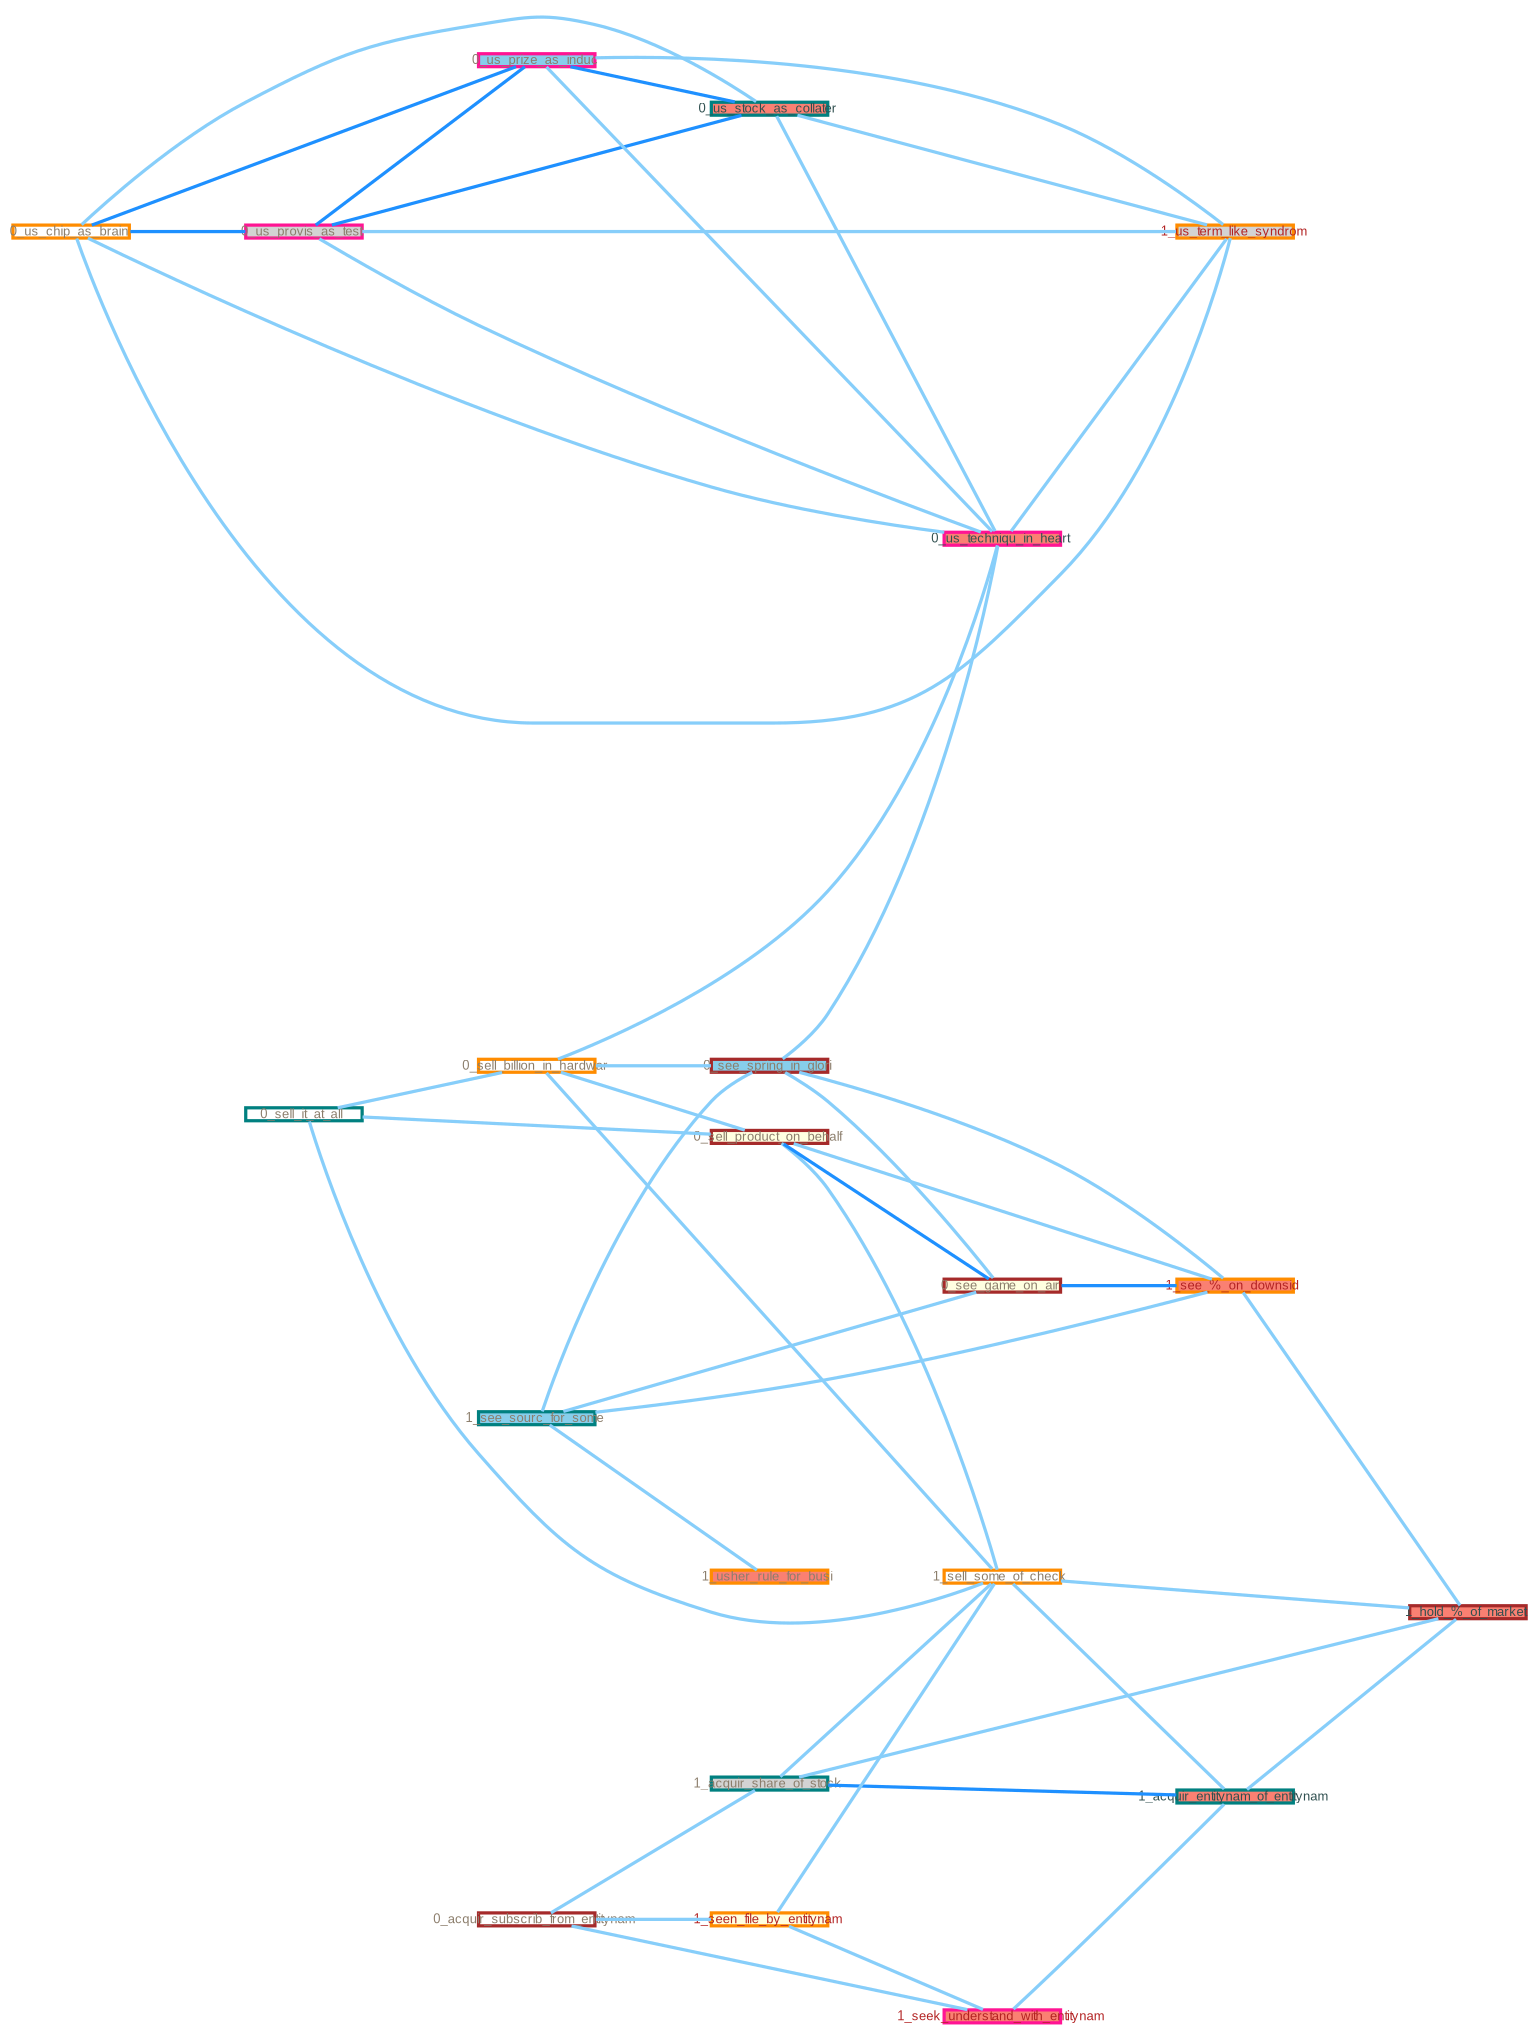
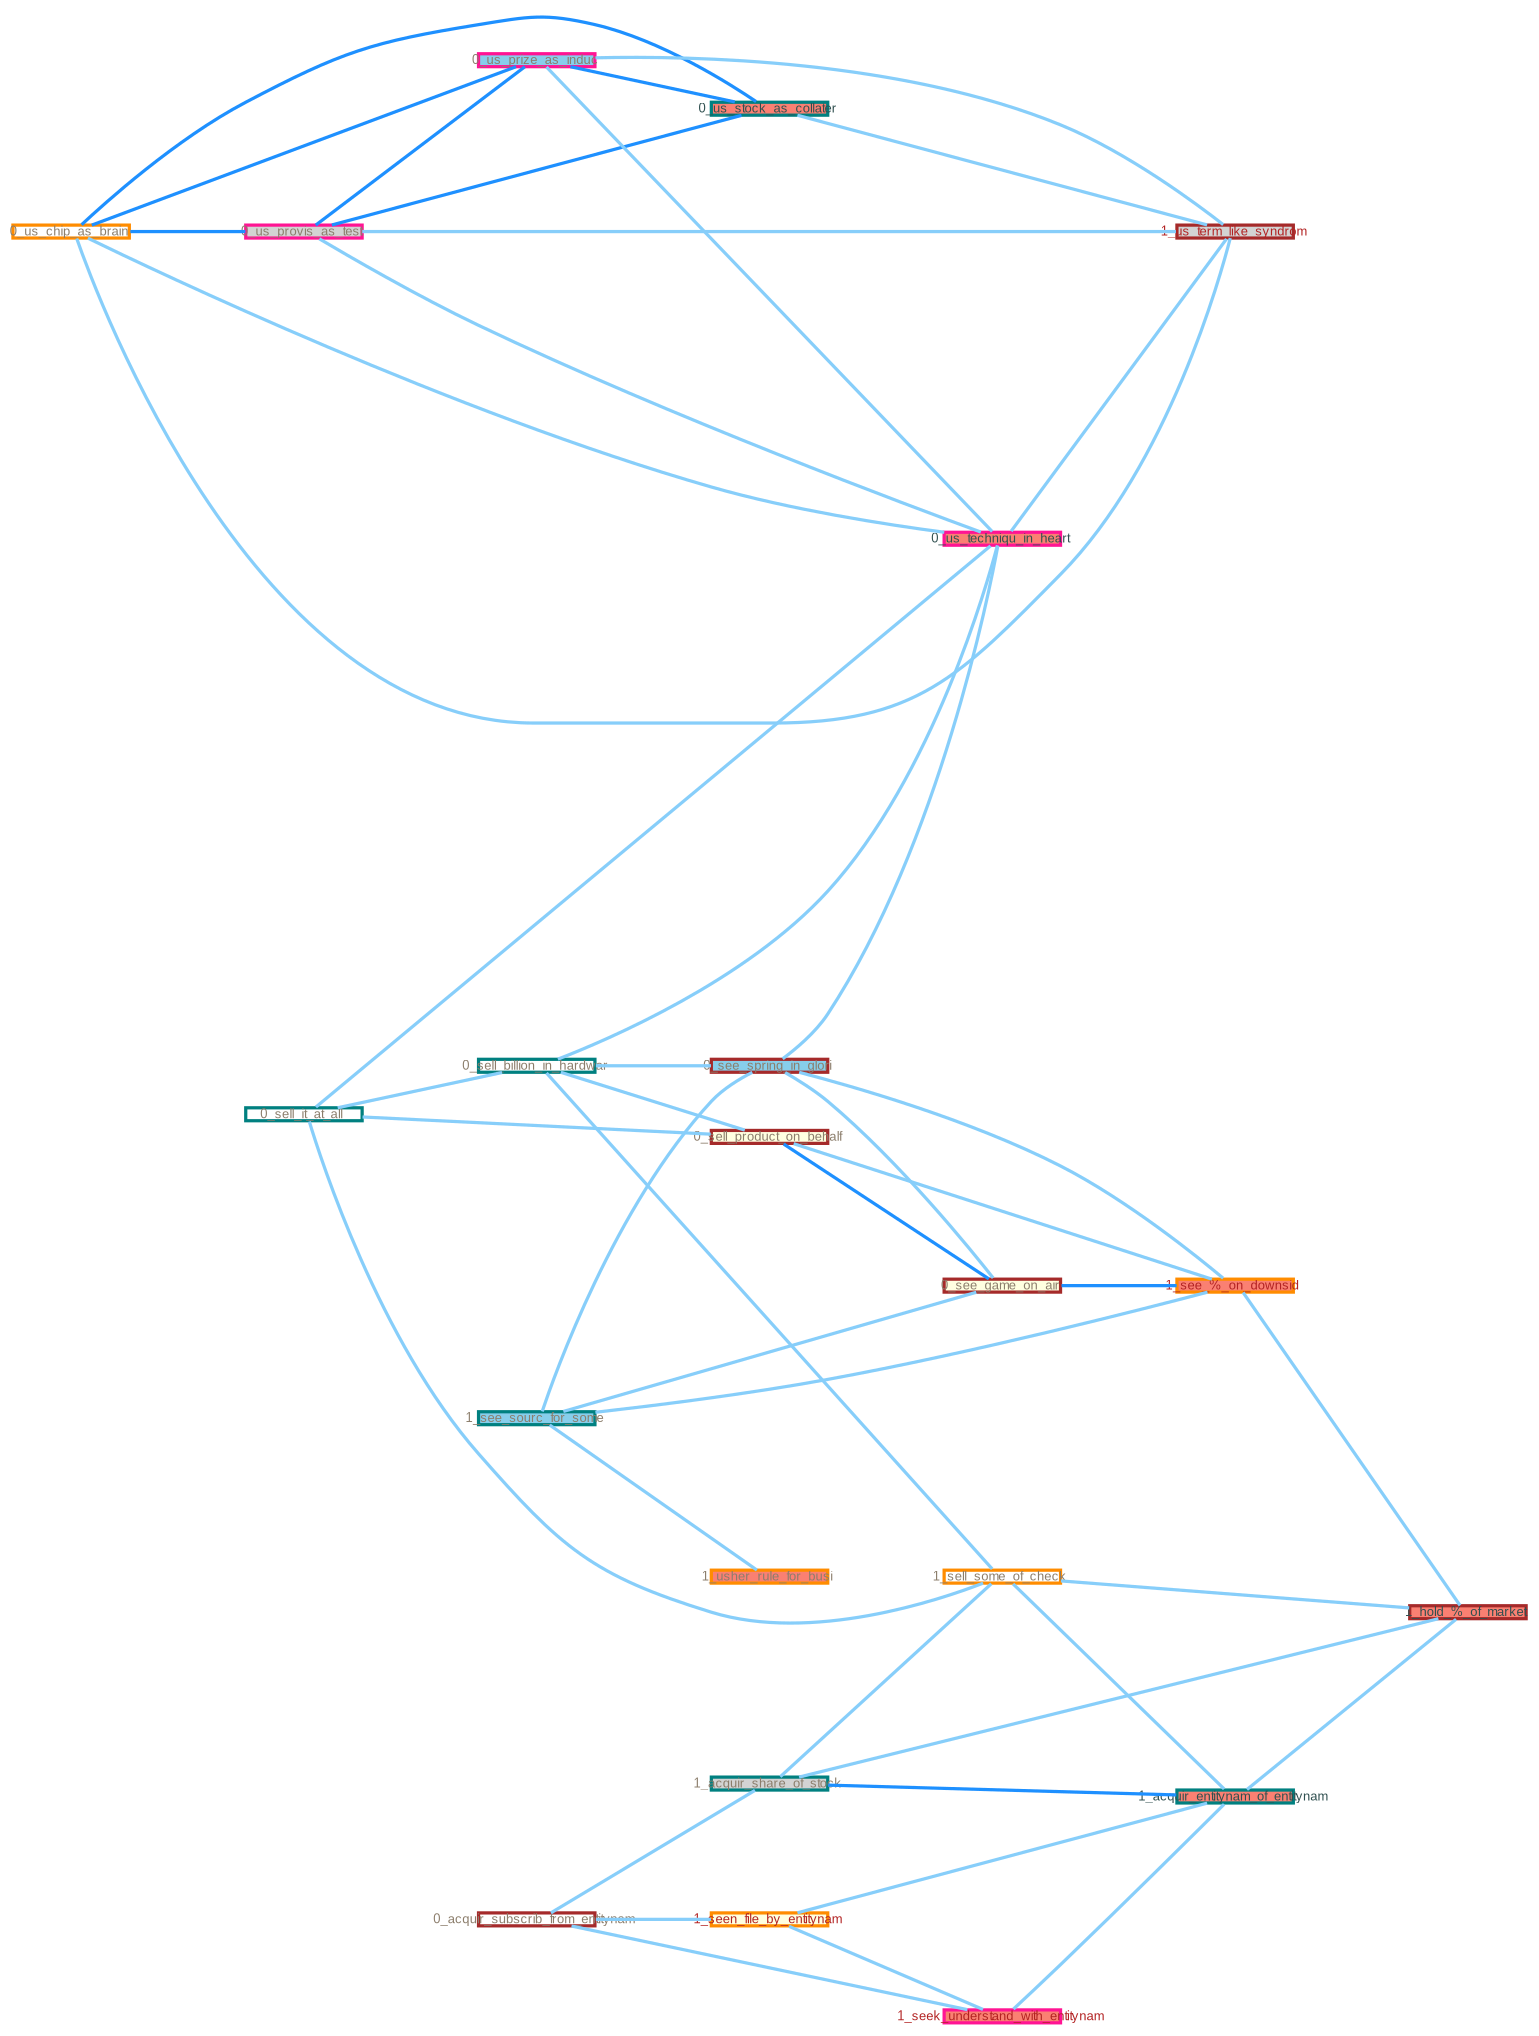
(402, 39) -> (402, 39)
(1235, 232) -> (1235, 232)
(886, 324) -> (653, 826)
(537, 1066) -> (537, 1066)
(909, 1332) -> none
(897, 1732) -> (1002, 1858)
